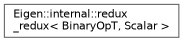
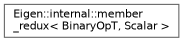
(92, 21) -> (92, 21)
